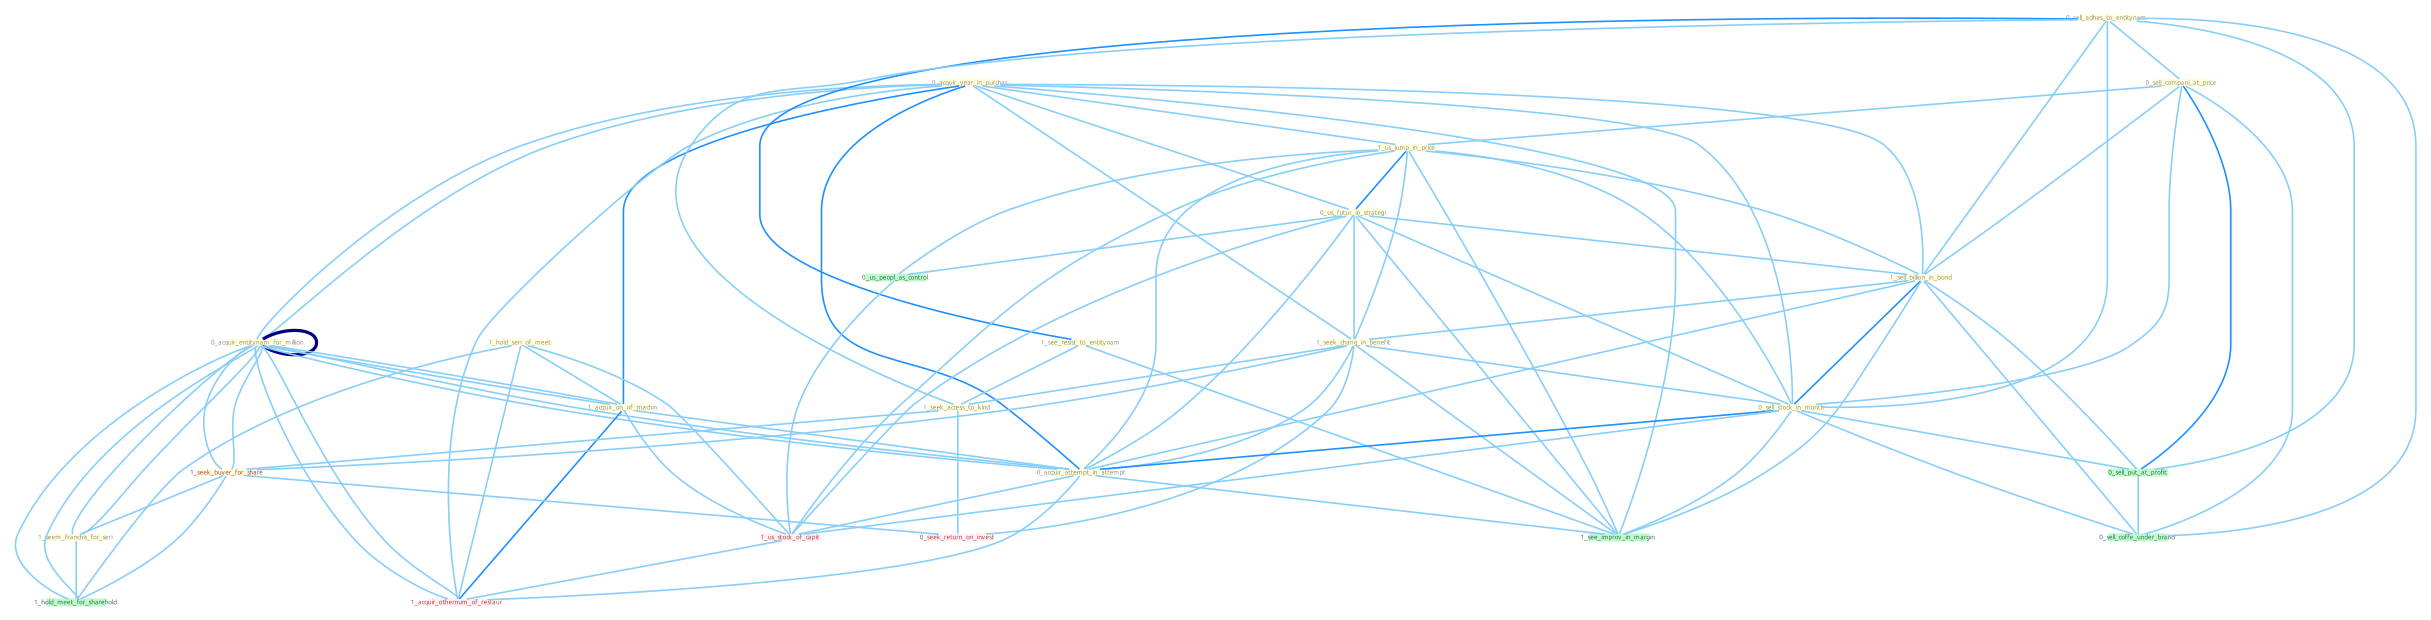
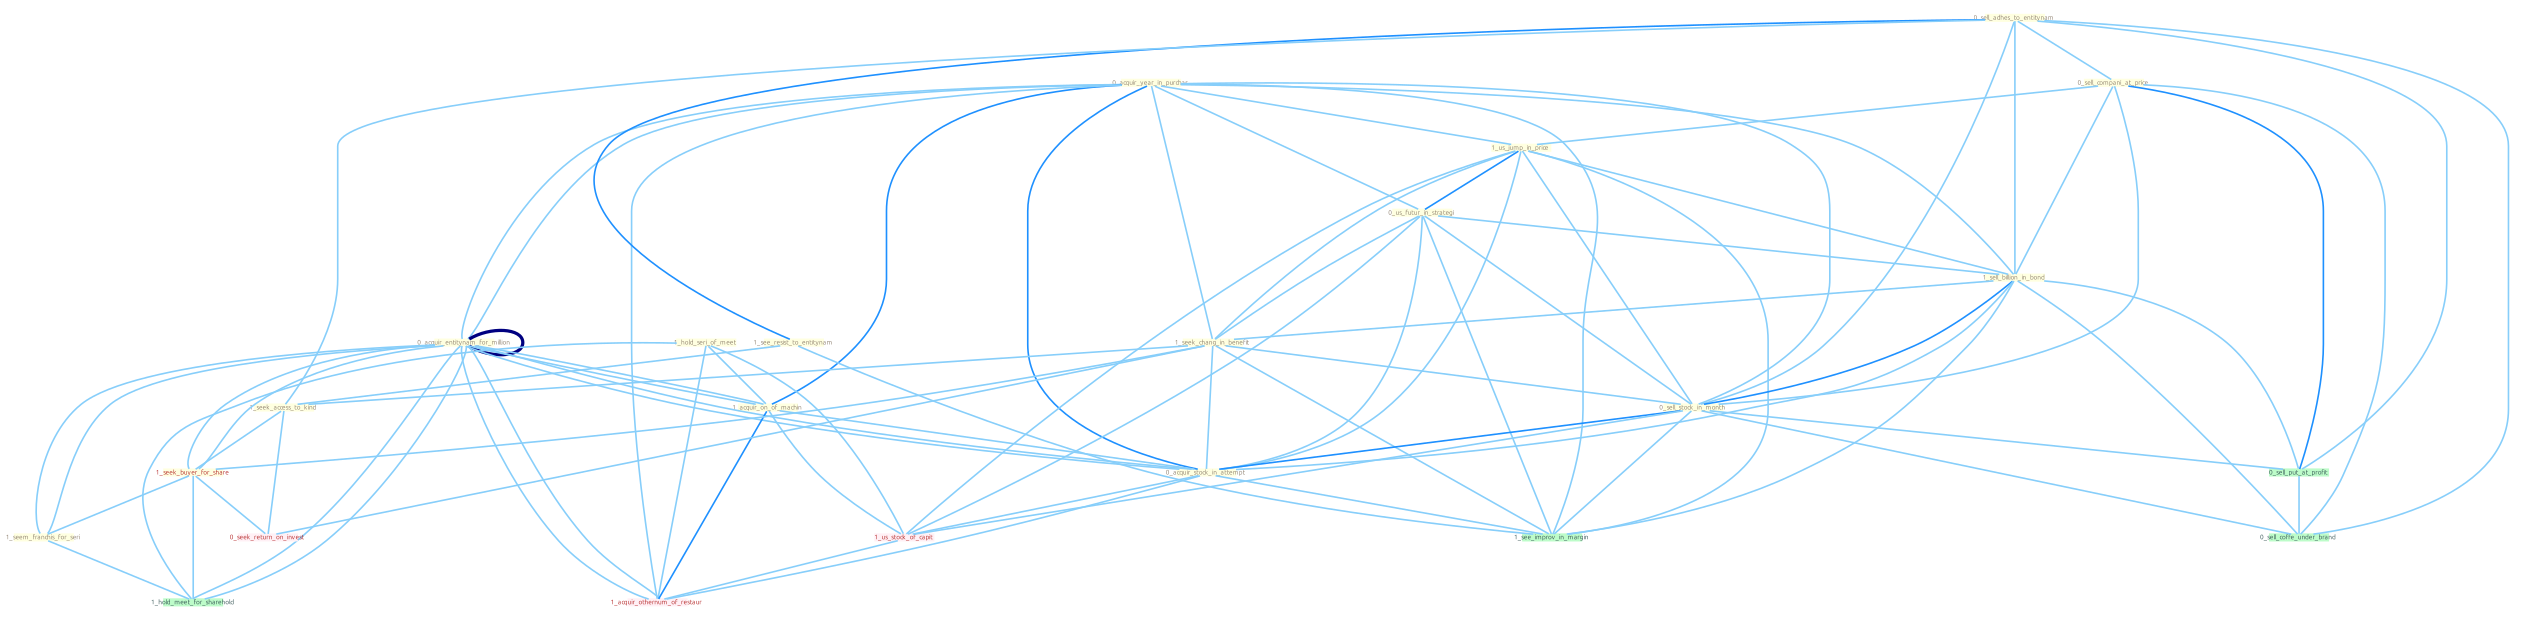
(896, 278) -> none
(1081, 472) -> (1206, 472)
